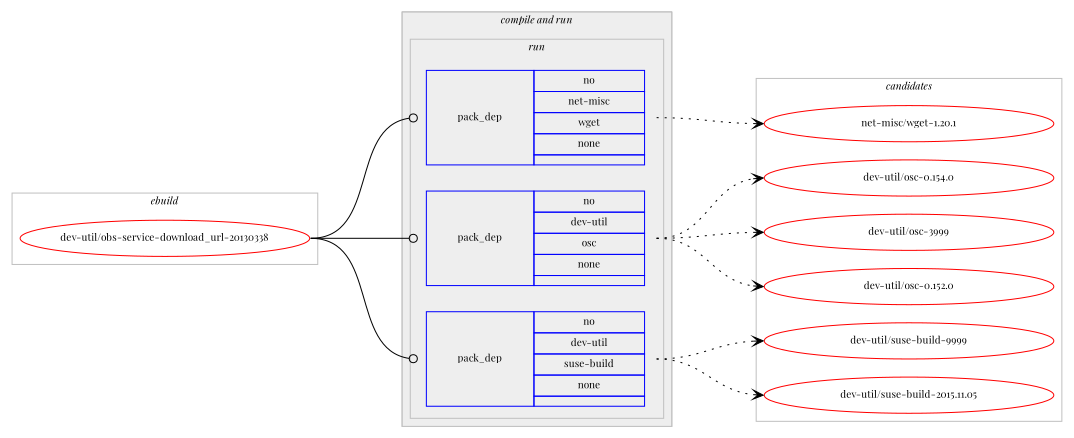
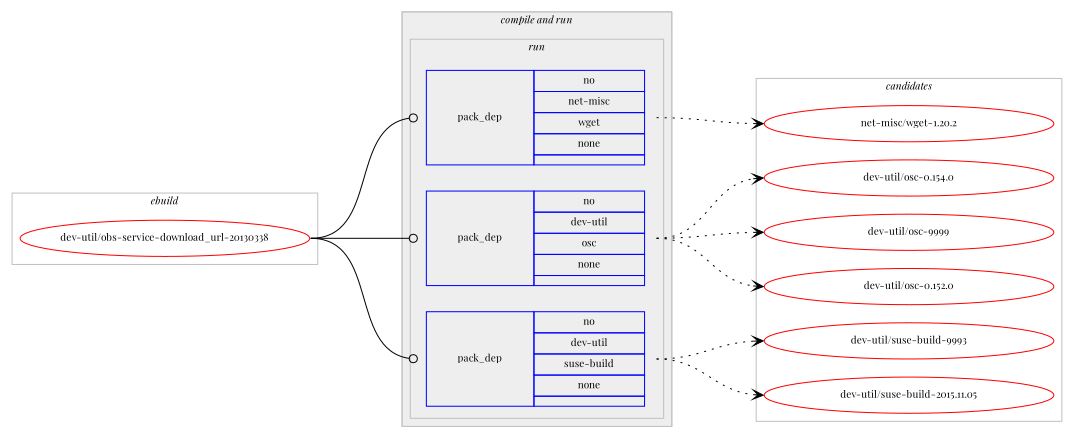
(909, 124) -> (909, 124)
(909, 232) -> (909, 232)
(909, 341) -> (909, 341)
